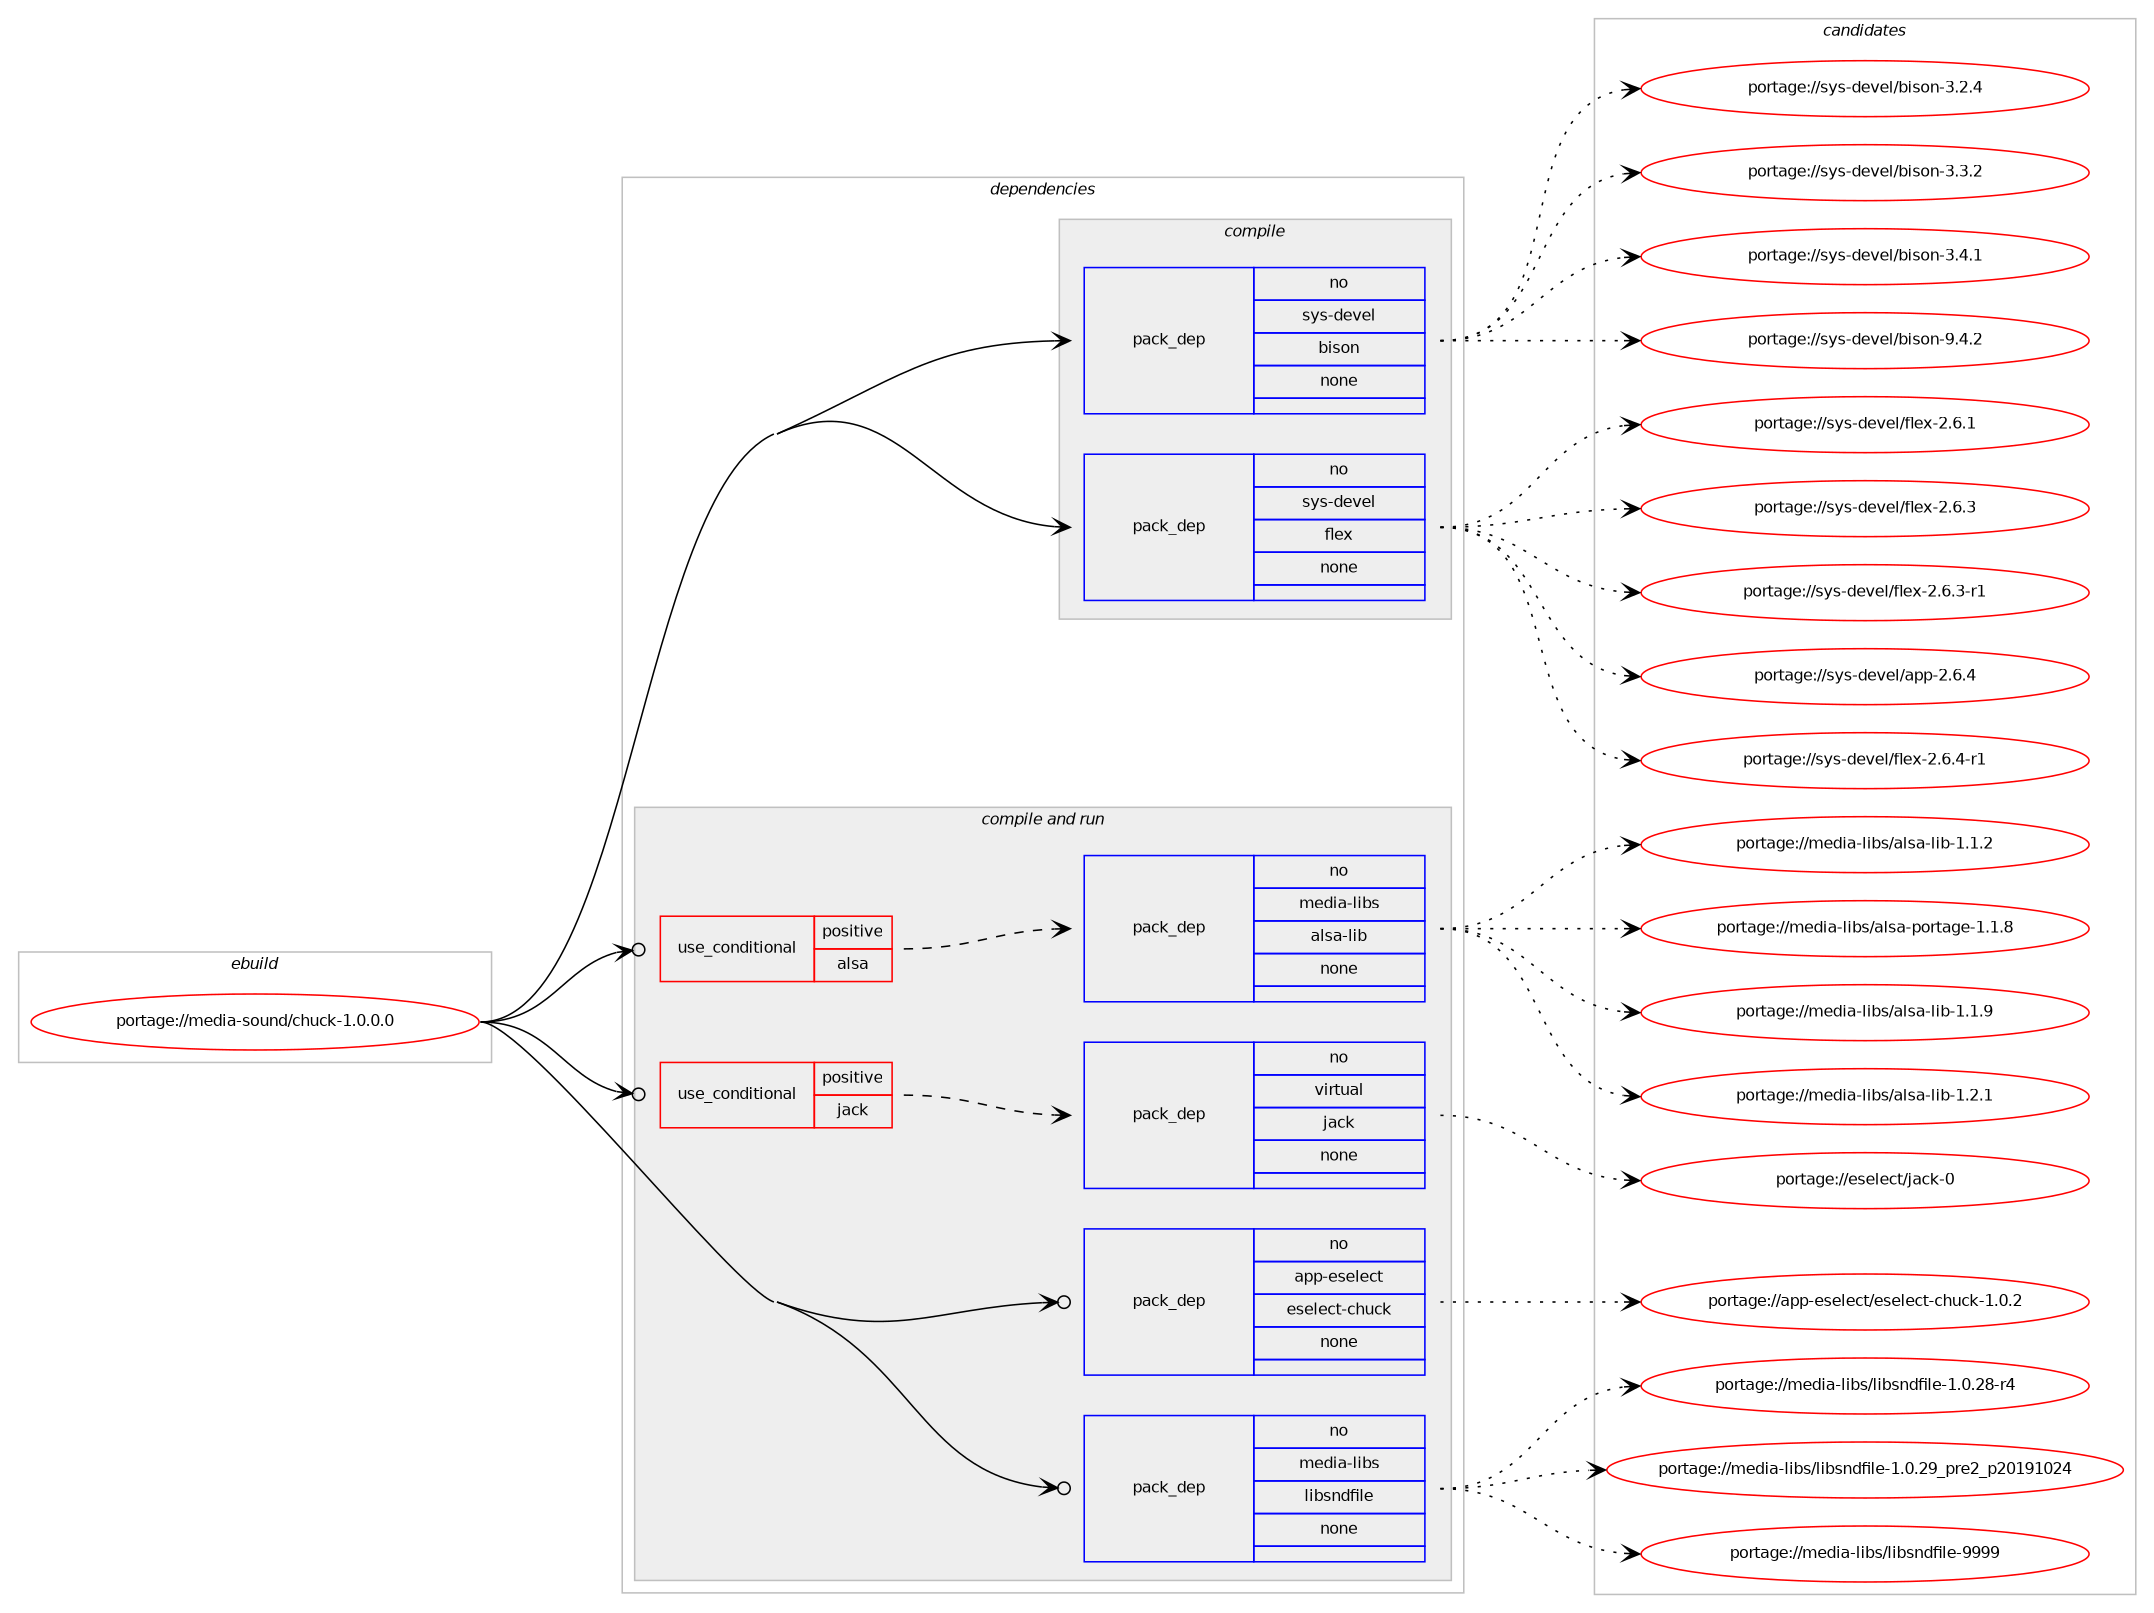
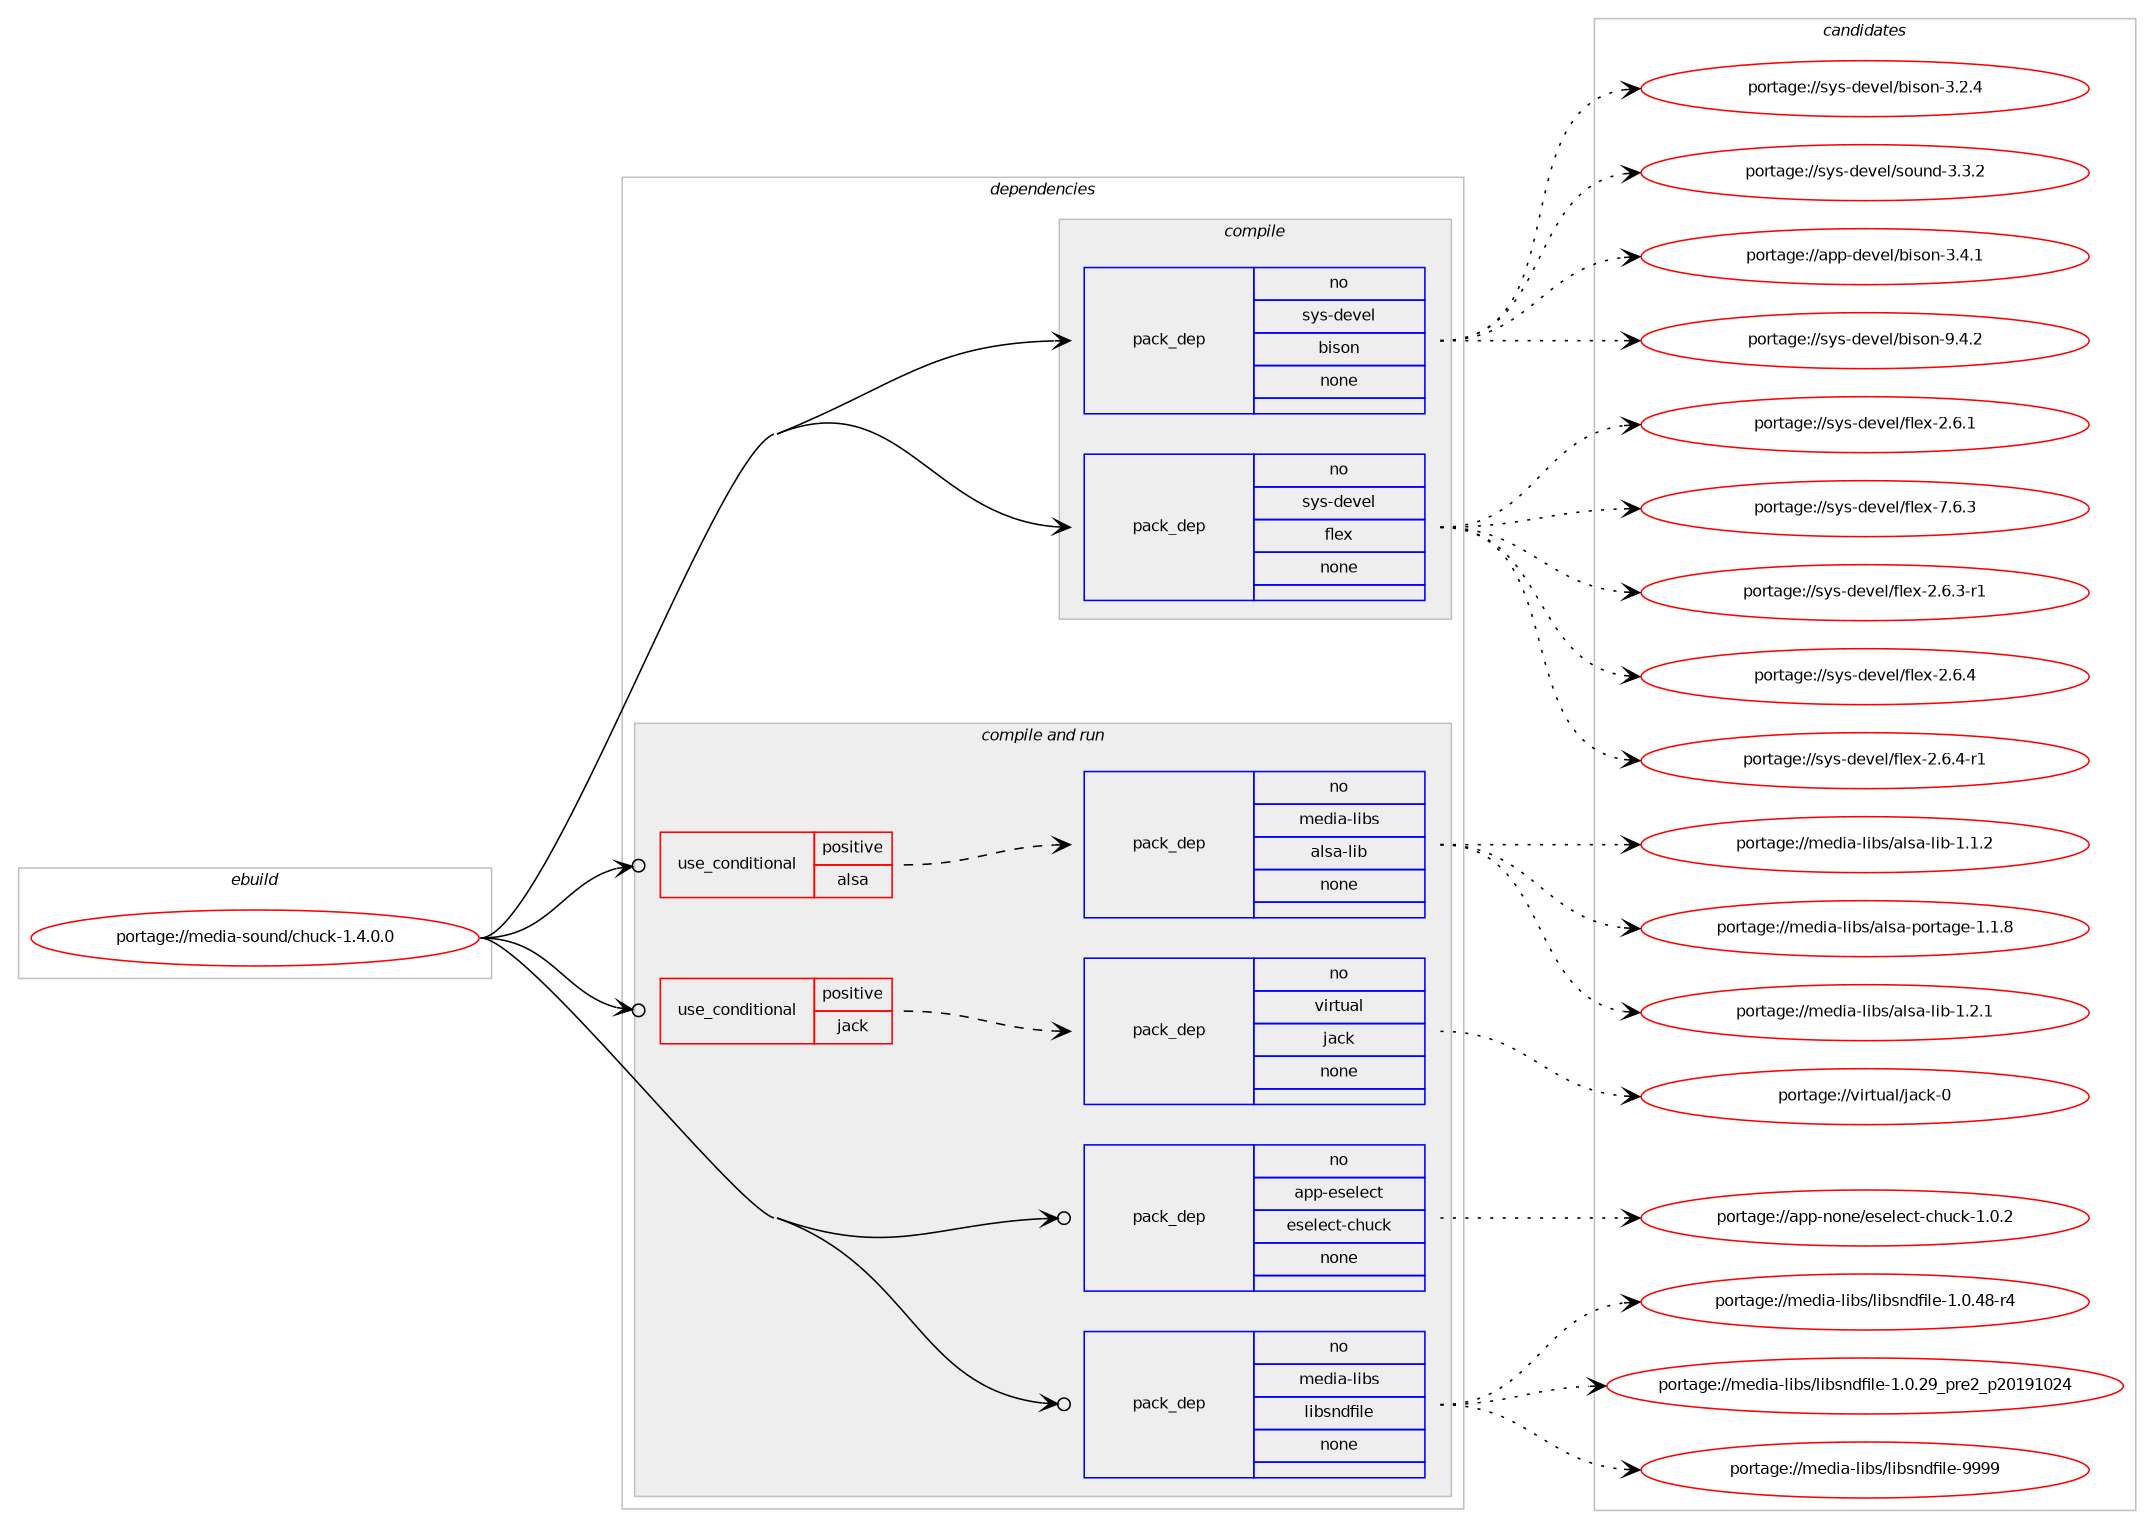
(1865, 173) -> (1865, 173)
(1865, 257) -> (1865, 257)
(1865, 509) -> (1865, 509)
(1865, 677) -> (1865, 677)
(1865, 1013) -> none
(255, 1022) -> (255, 938)
(1865, 1181) -> (1865, 1097)
(1865, 1302) -> (1865, 1218)
(1865, 1386) -> (1865, 1302)
